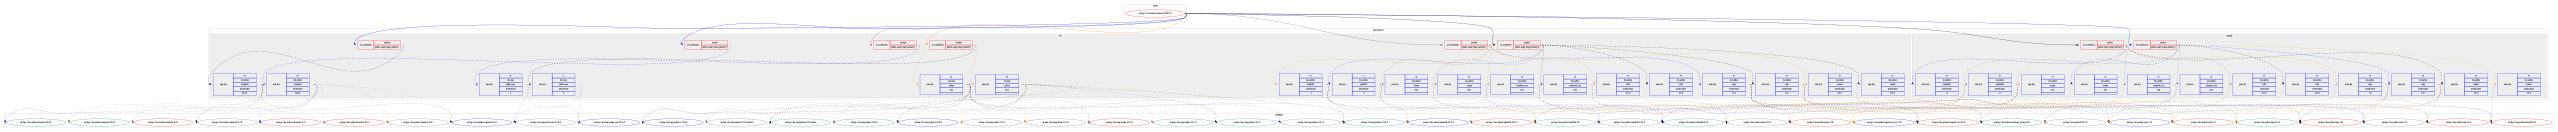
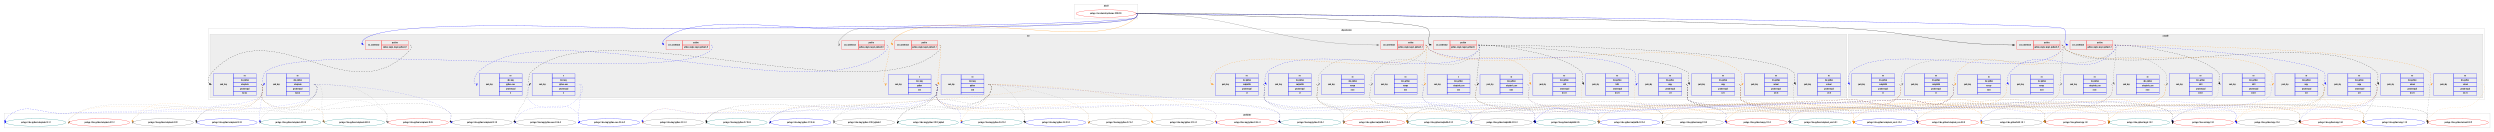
(291, 122) -> (36, 122)
(1183, 122) -> none
(2012, 122) -> (1821, 122)
(2331, 122) -> (2203, 122)
